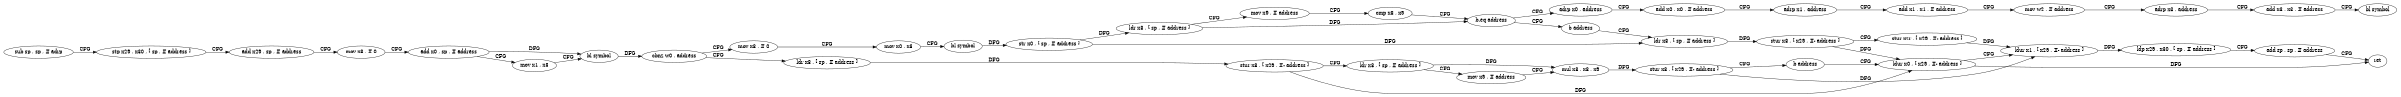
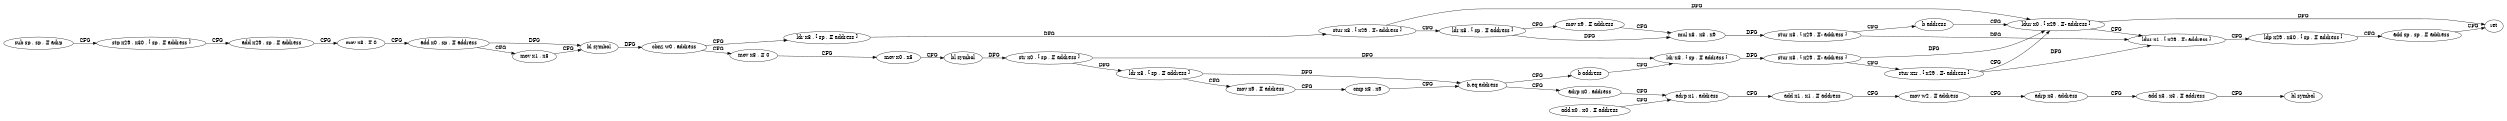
(1626, 10) -> (1642, 94)
(2110, 48) -> (2237, 37)
none -> (2016, 58)
